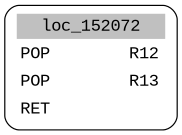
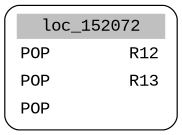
(75, 108) -> (75, 108)
